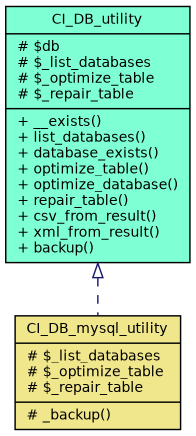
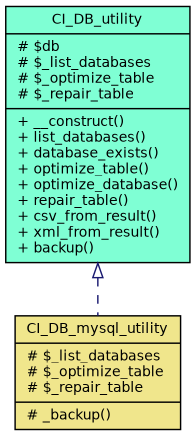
(60, 122) -> (71, 122)
